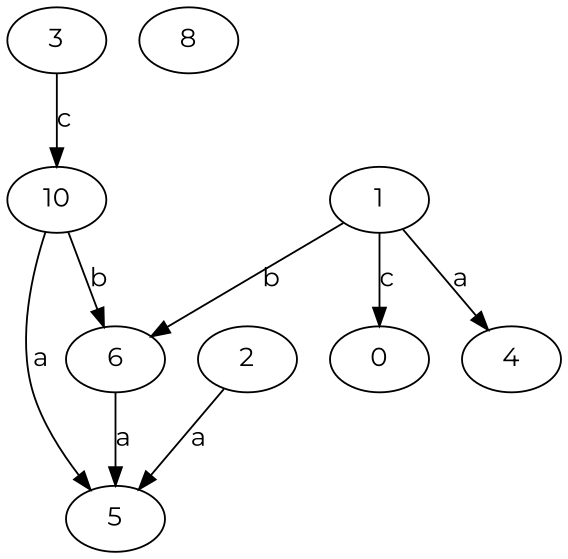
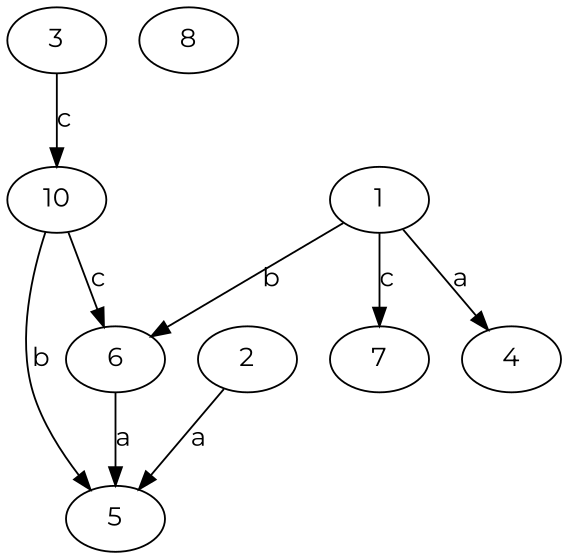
(99, 280) -> (99, 280)
(41, 359) -> (41, 359)
(380, 359) -> (380, 359)
